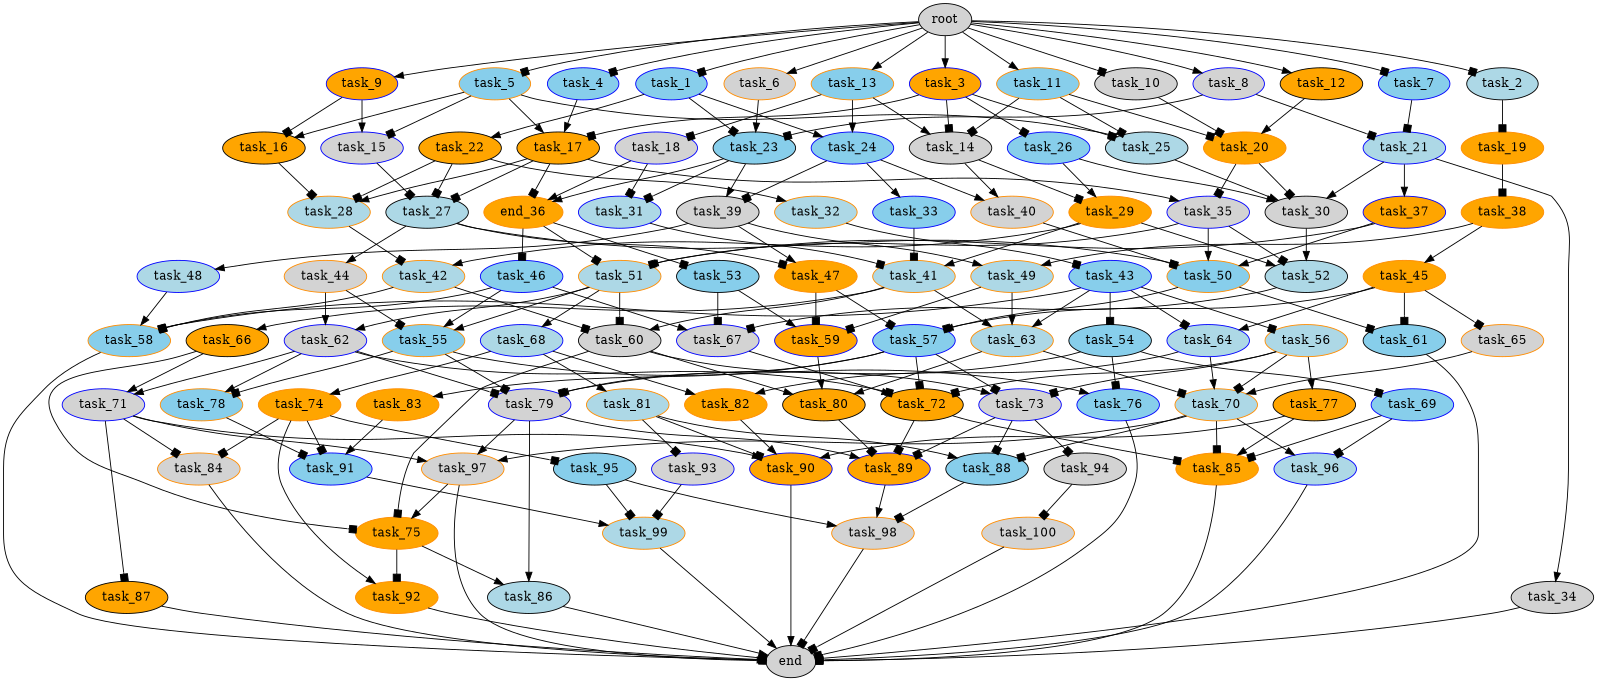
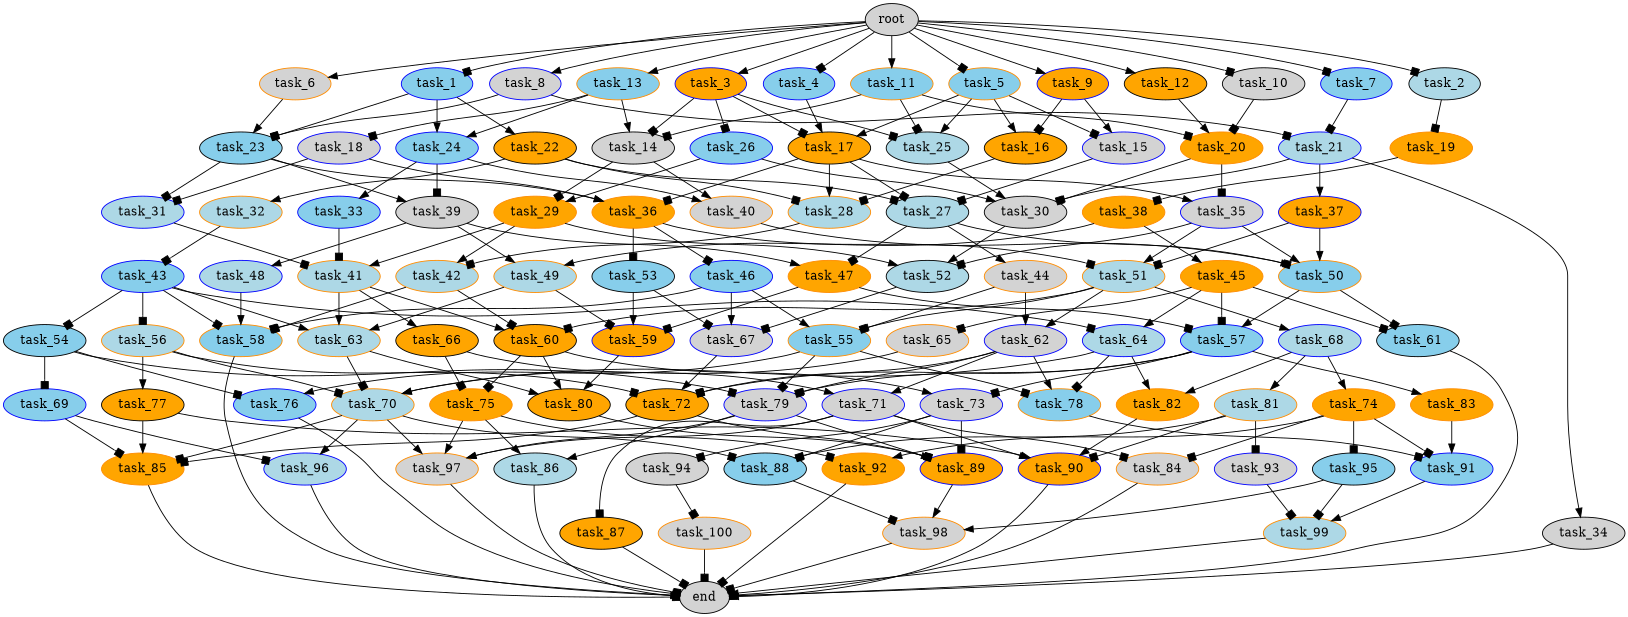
(523, 212) -> (633, 212)
(620, 341) -> (535, 341)
none -> (1095, 369)
(1168, 372) -> none
(433, 498) -> (456, 433)
